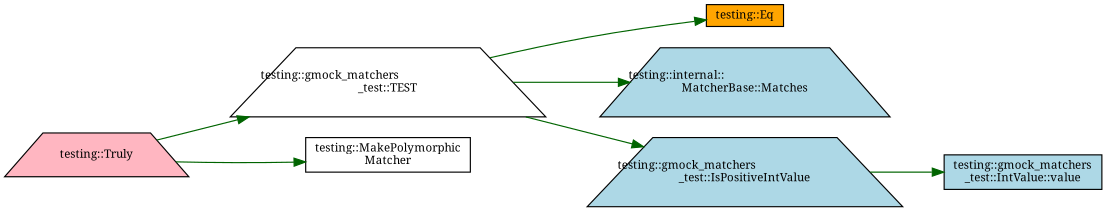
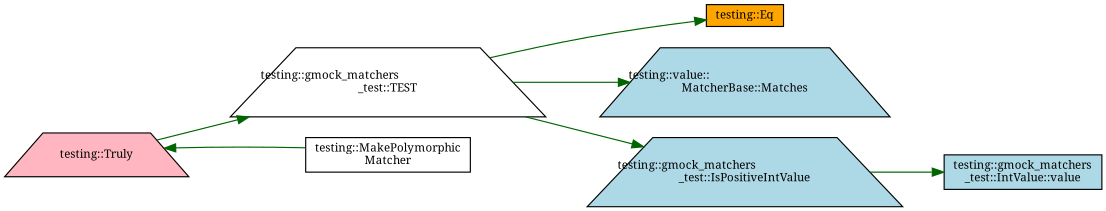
(745, 82) -> (745, 82)
(235, 163) -> (241, 147)
